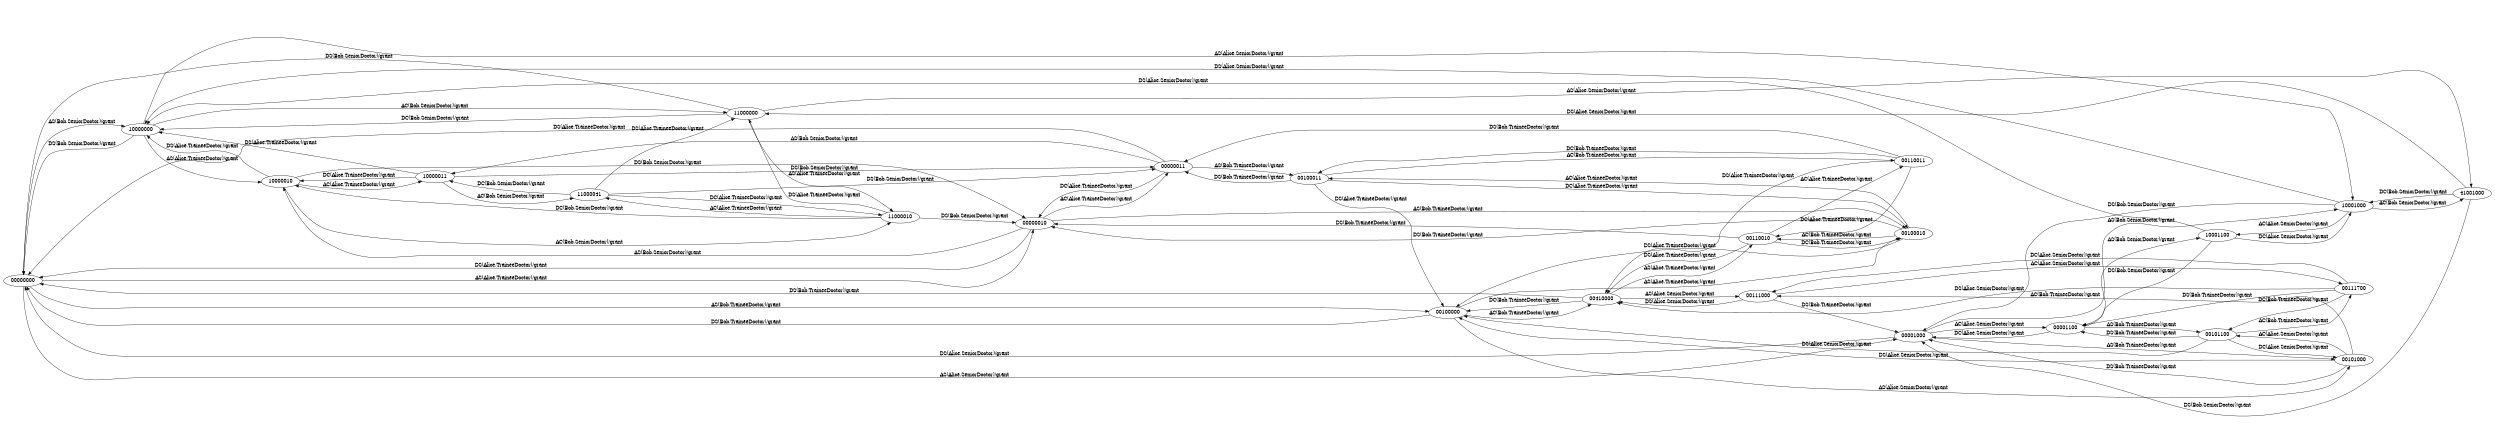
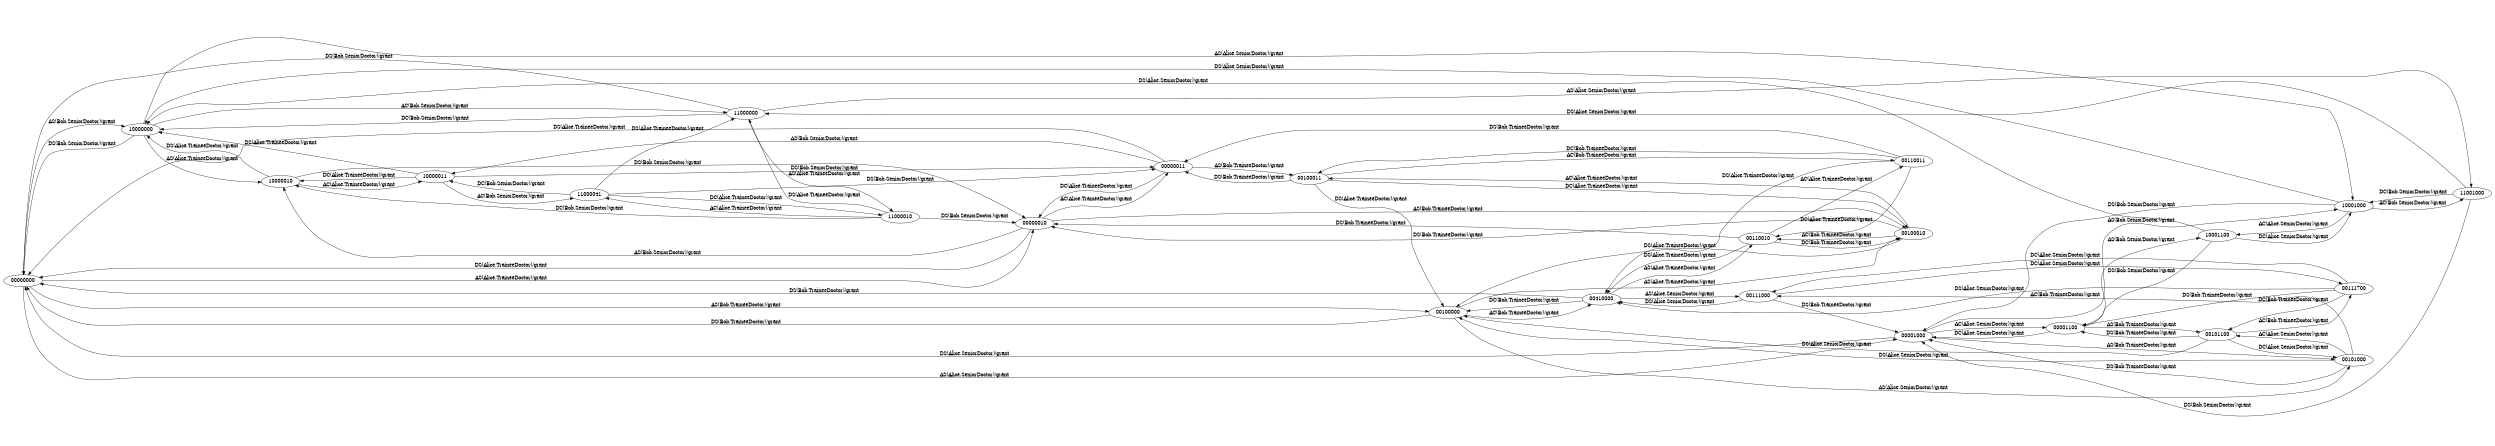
(2472, 193) -> (2472, 193)
(578, 245) -> none
(2065, 264) -> (2065, 264)
